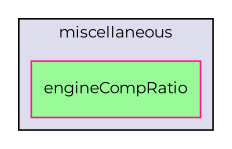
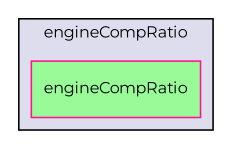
(116, 34) -> (116, 34)
